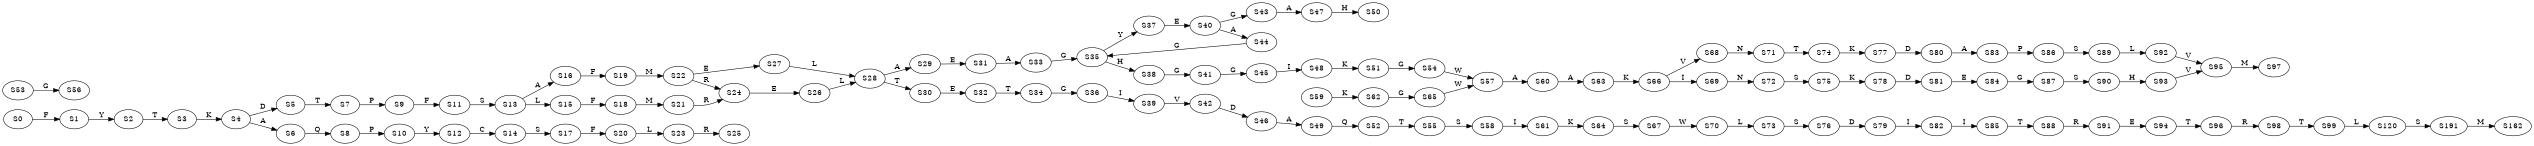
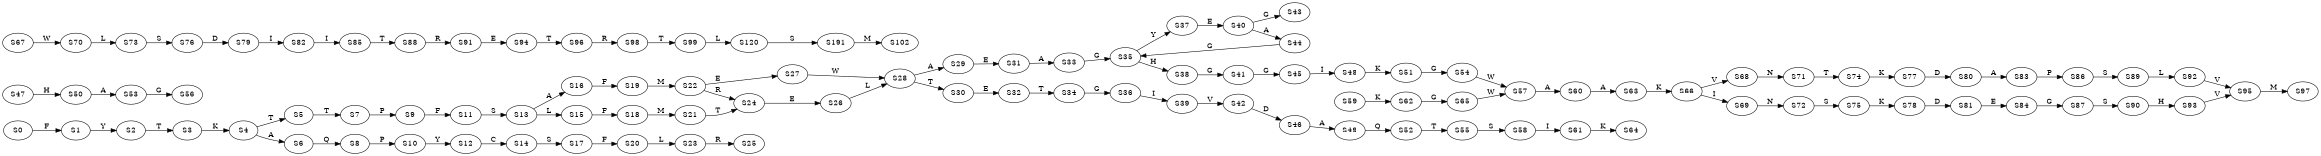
(1286, 12) -> none
(815, 64) -> (836, 71)
none -> (101, 95)
(706, 100) -> (718, 110)
(263, 107) -> (271, 118)
(1624, 126) -> none
(2513, 126) -> (900, 43)
